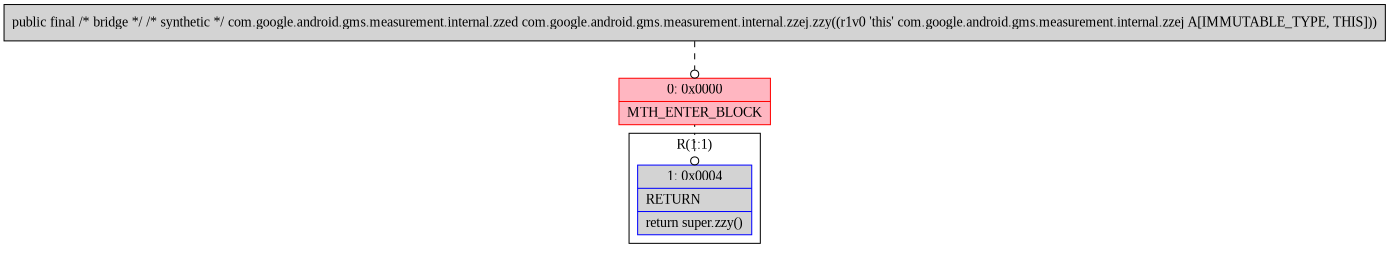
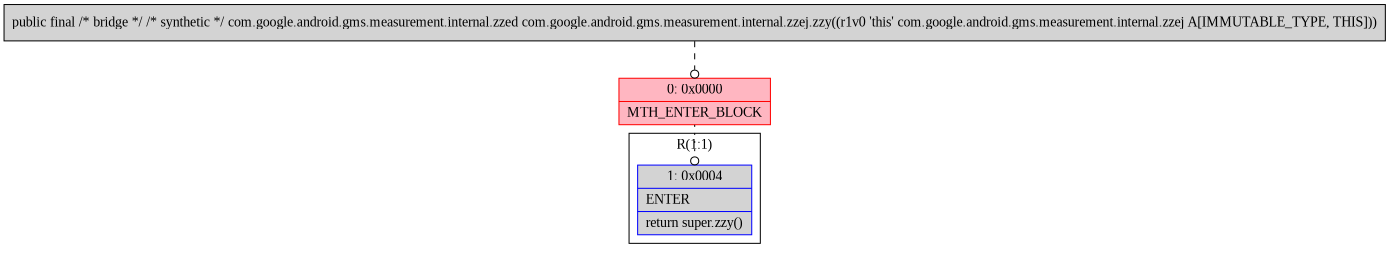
(673, 199) -> (668, 199)
